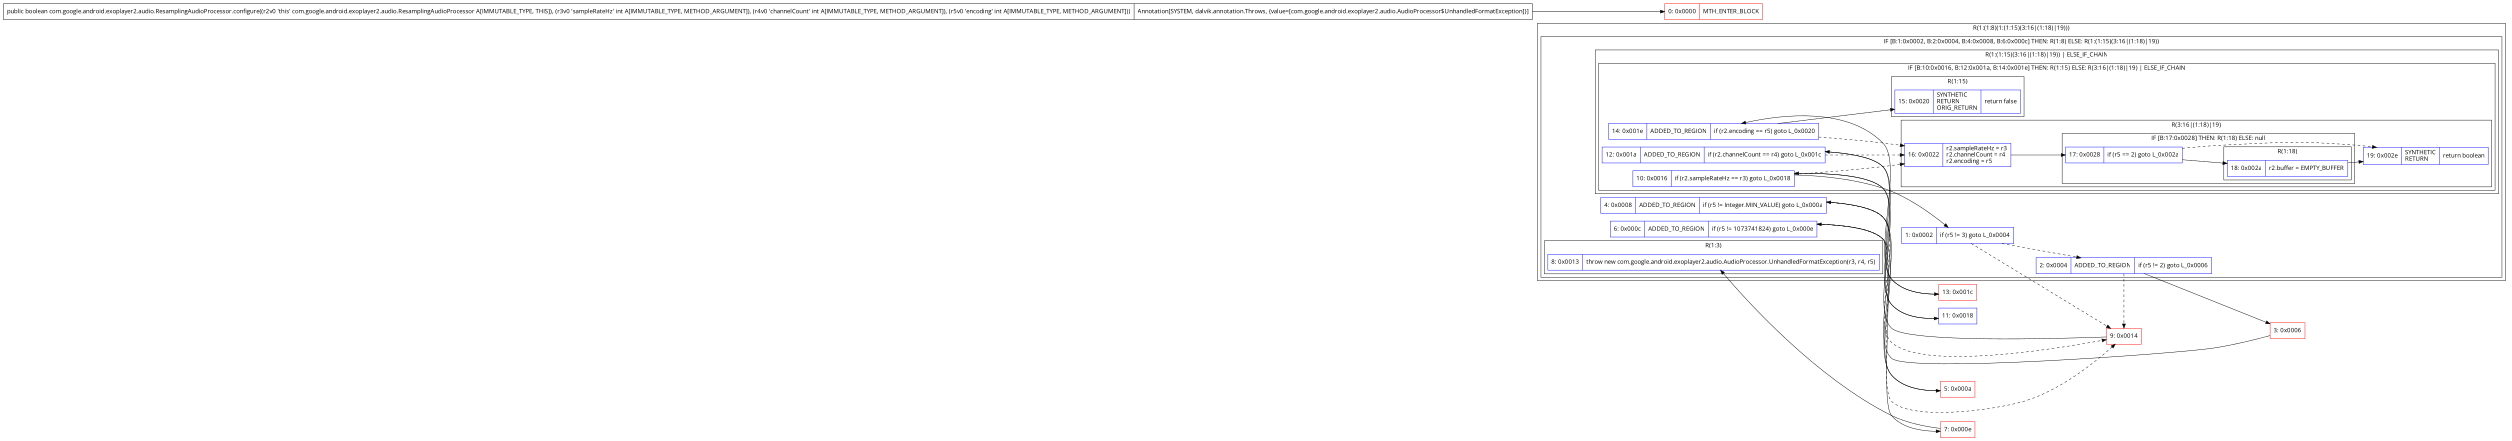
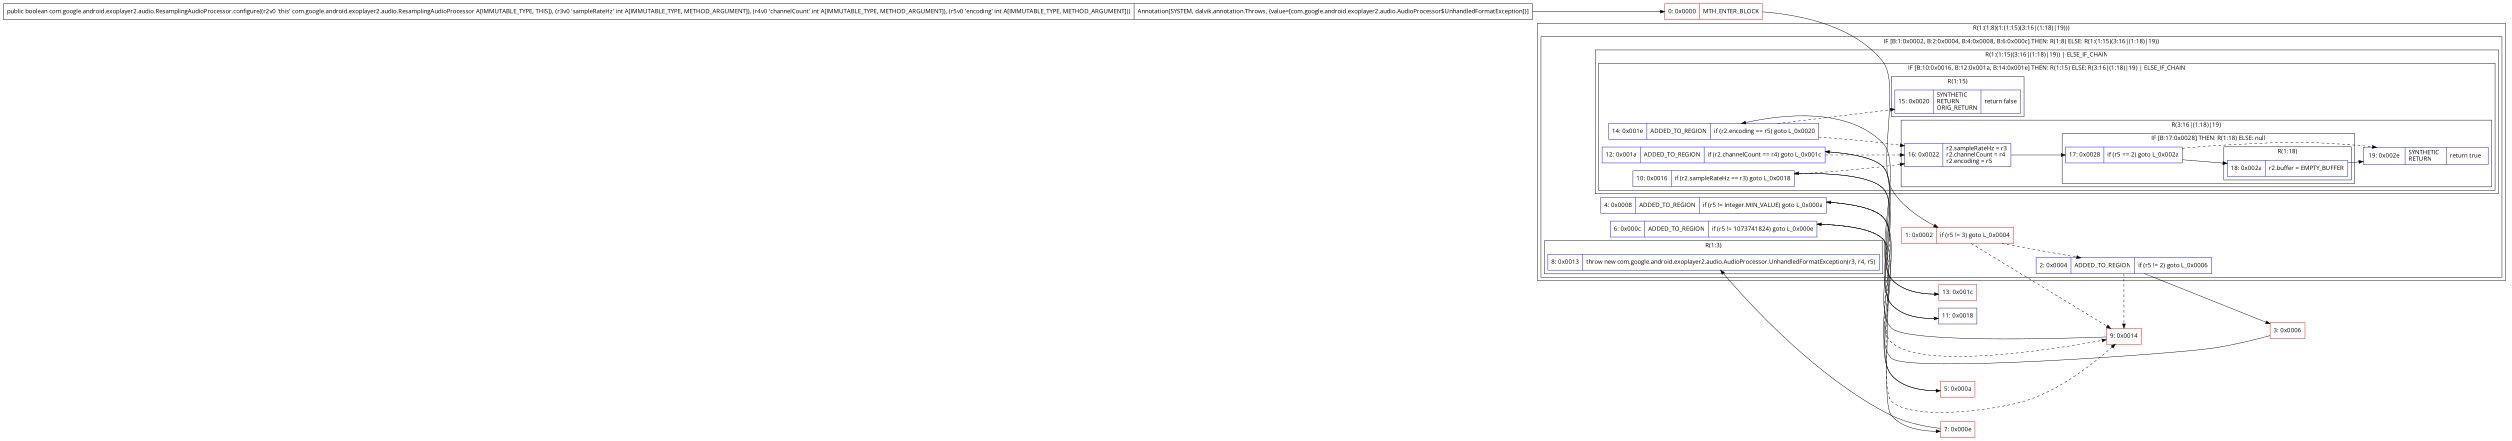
(1837, 116) -> (1837, 116)
(2464, 156) -> (2466, 156)
(1875, 186) -> (1889, 79)
(1958, 236) -> (1958, 236)
